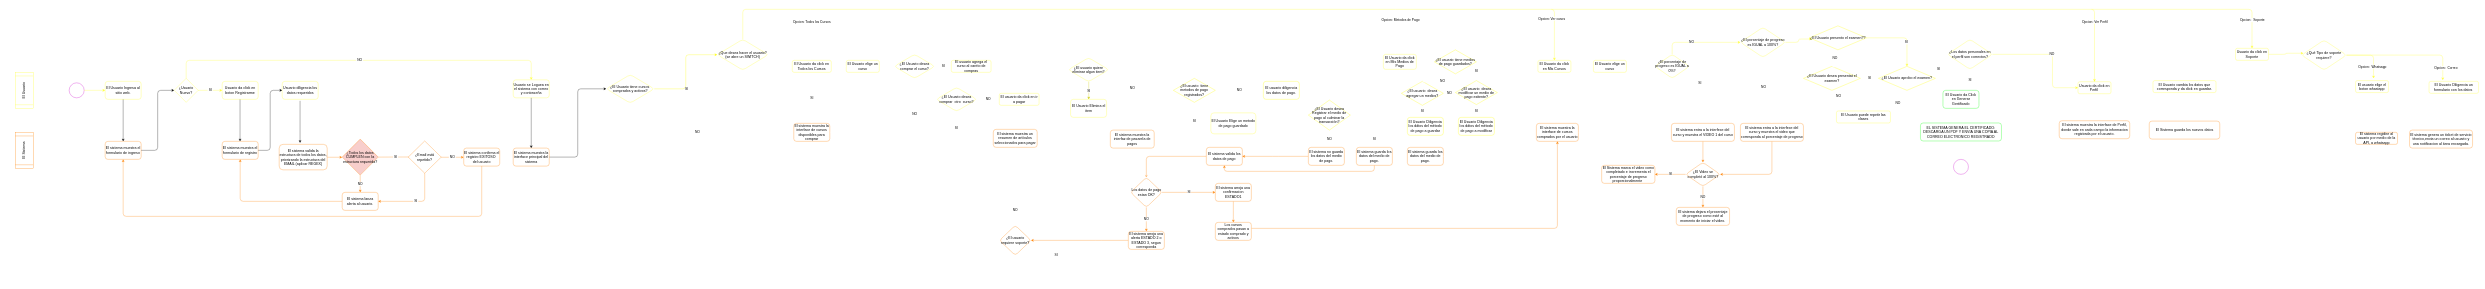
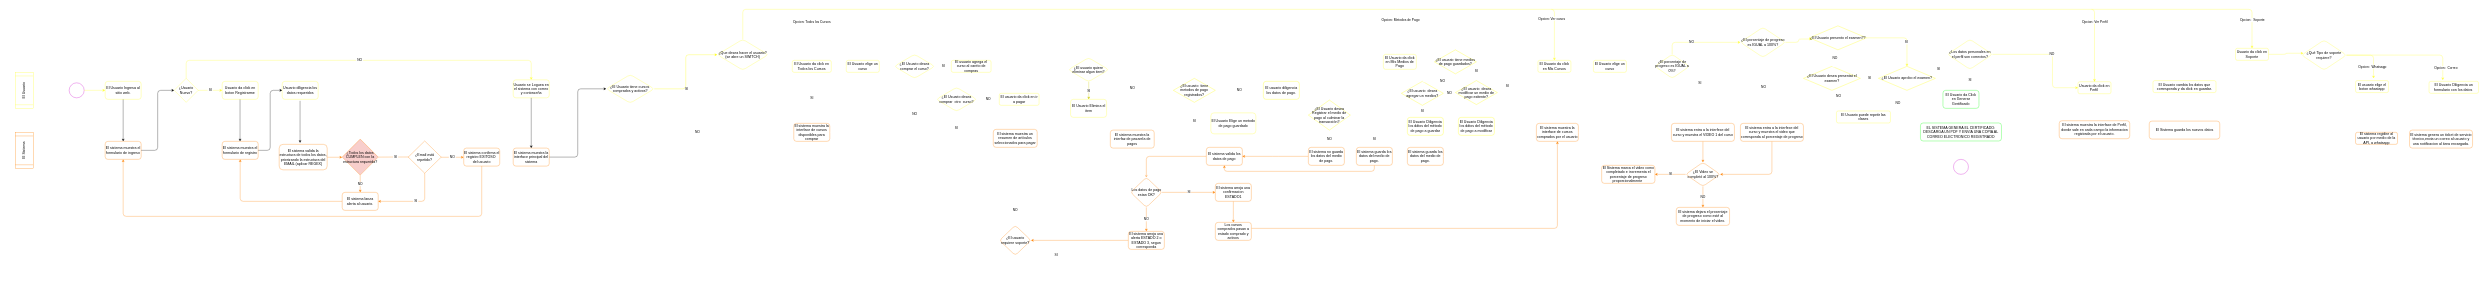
(1476, 110) -> (1507, 85)
